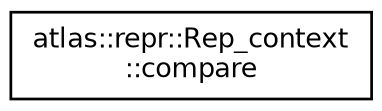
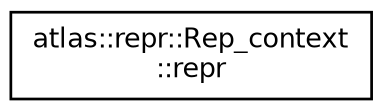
(191, 56) -> (191, 56)
